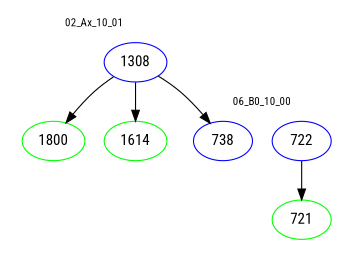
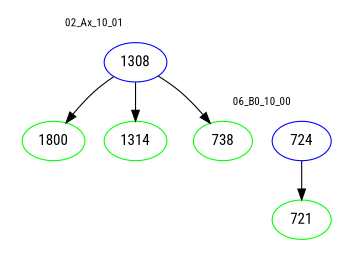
(136, 141) -> (136, 141)
(223, 141) -> (223, 141)
(302, 141) -> (302, 141)
